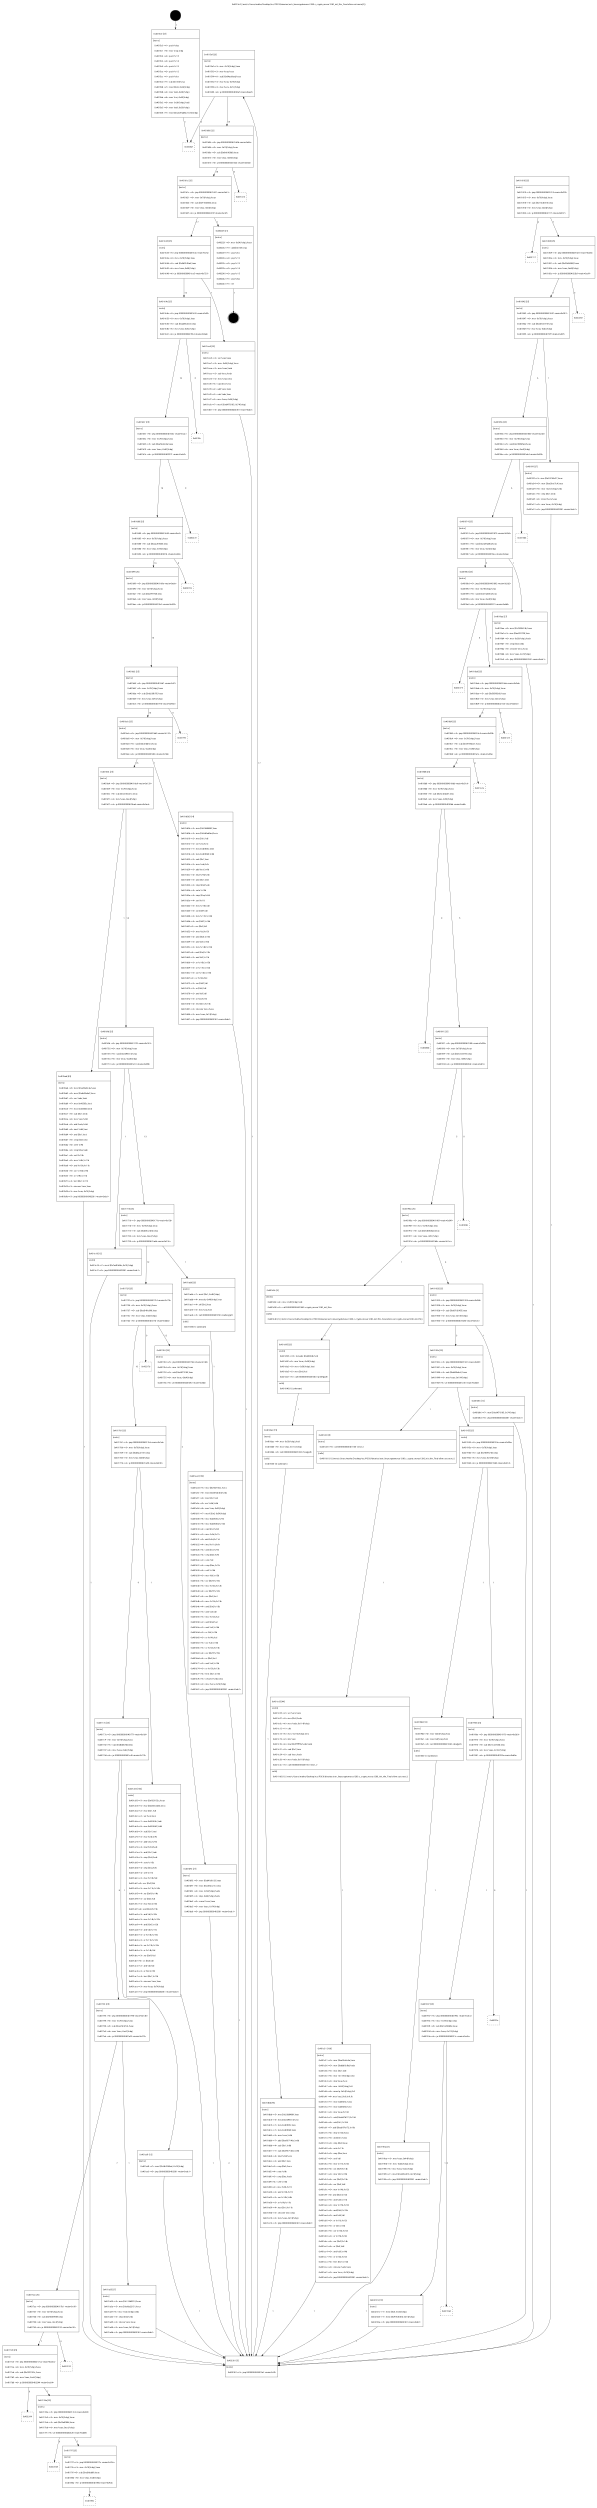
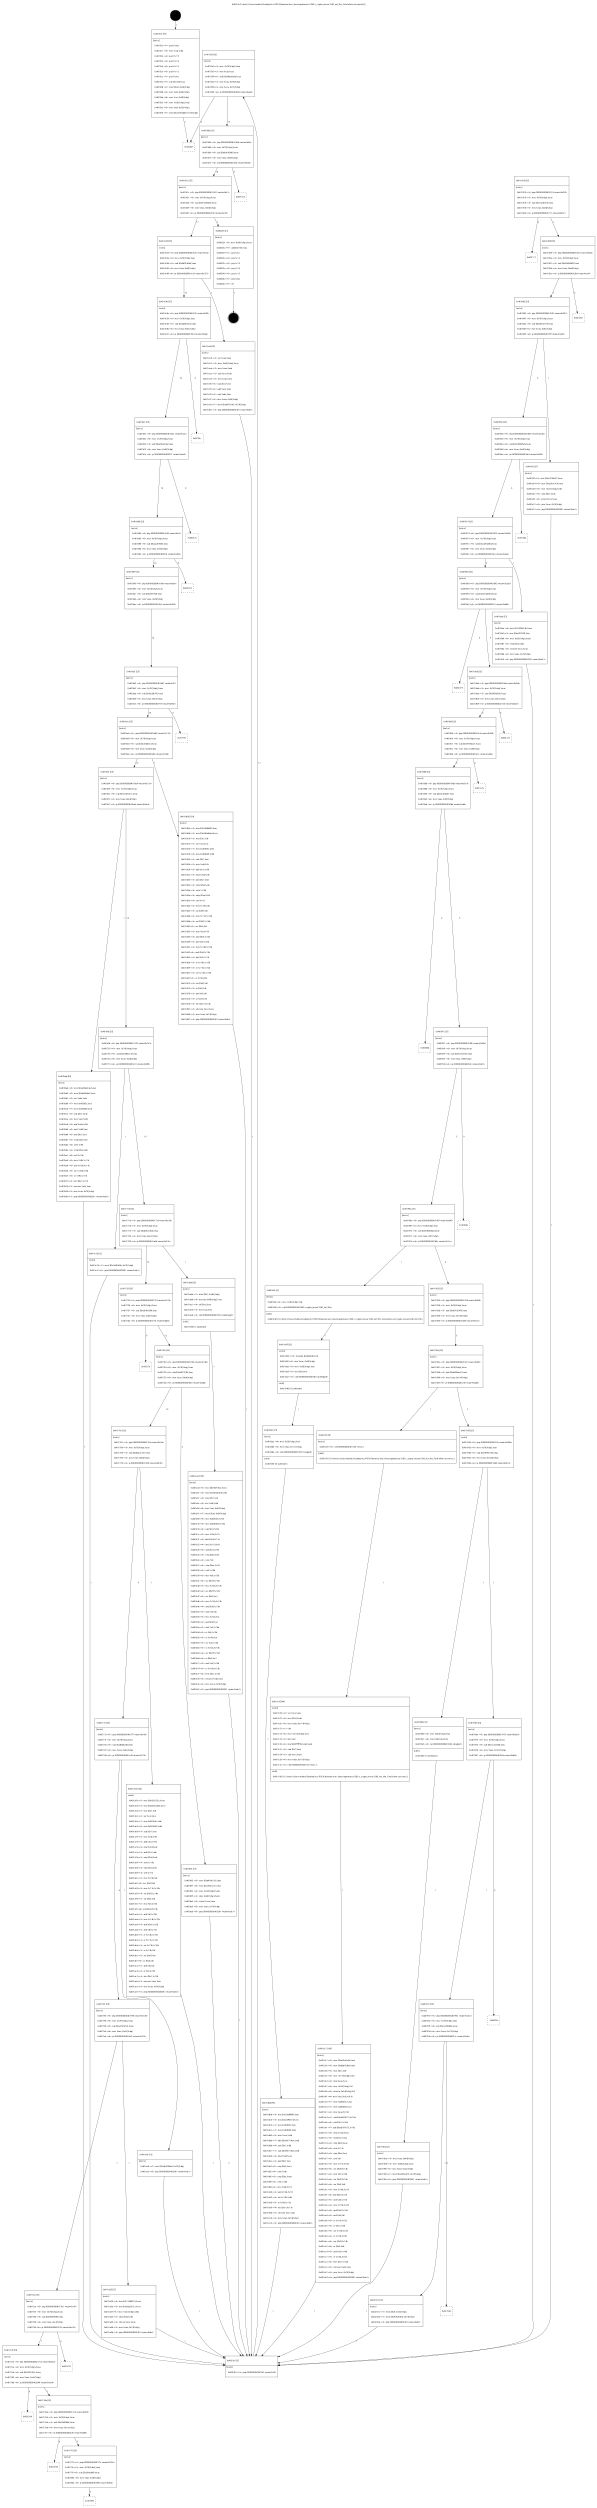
(133, 1375) -> (161, 1406)
(497, 1409) -> none
